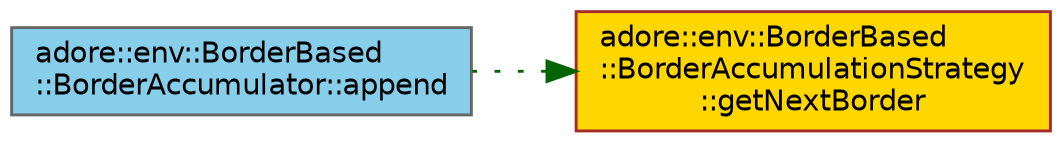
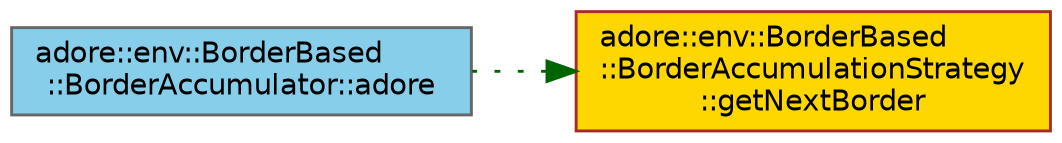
(242, 71) -> (242, 71)
